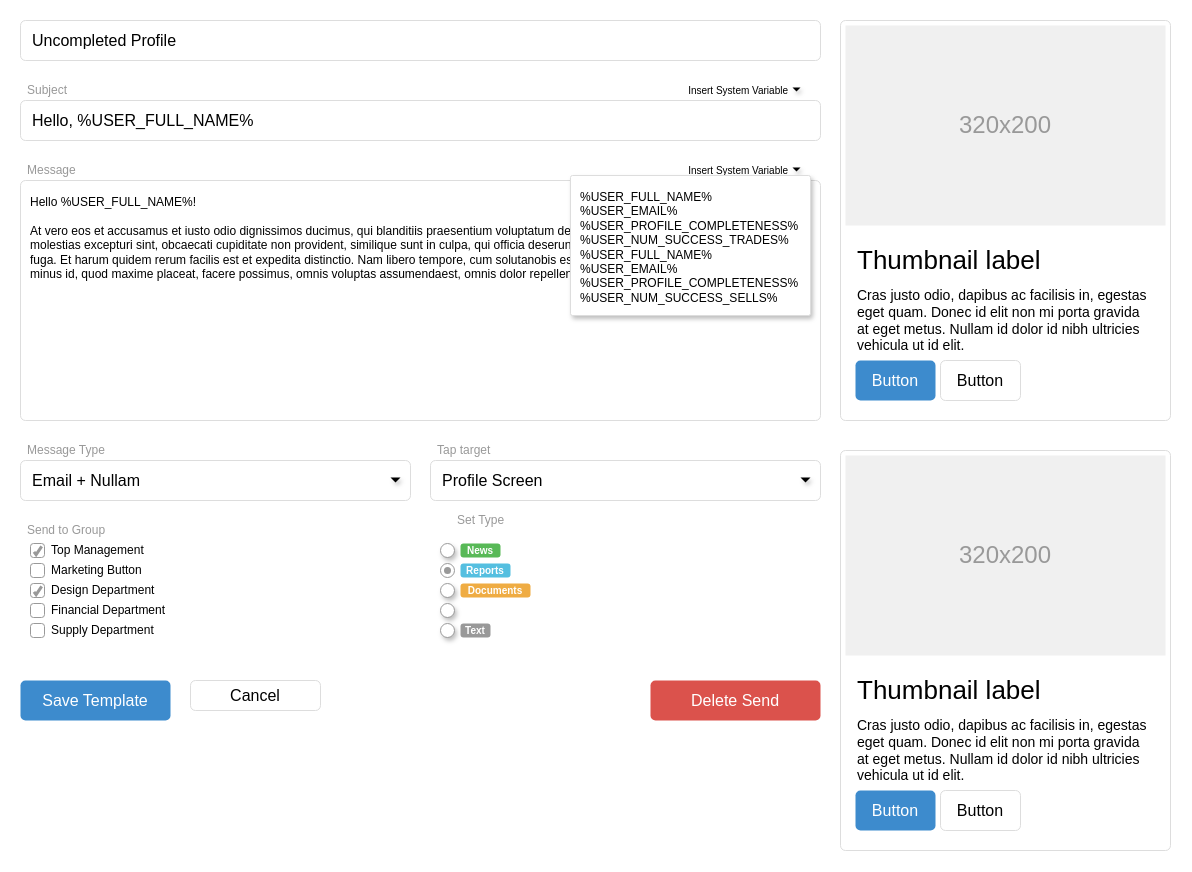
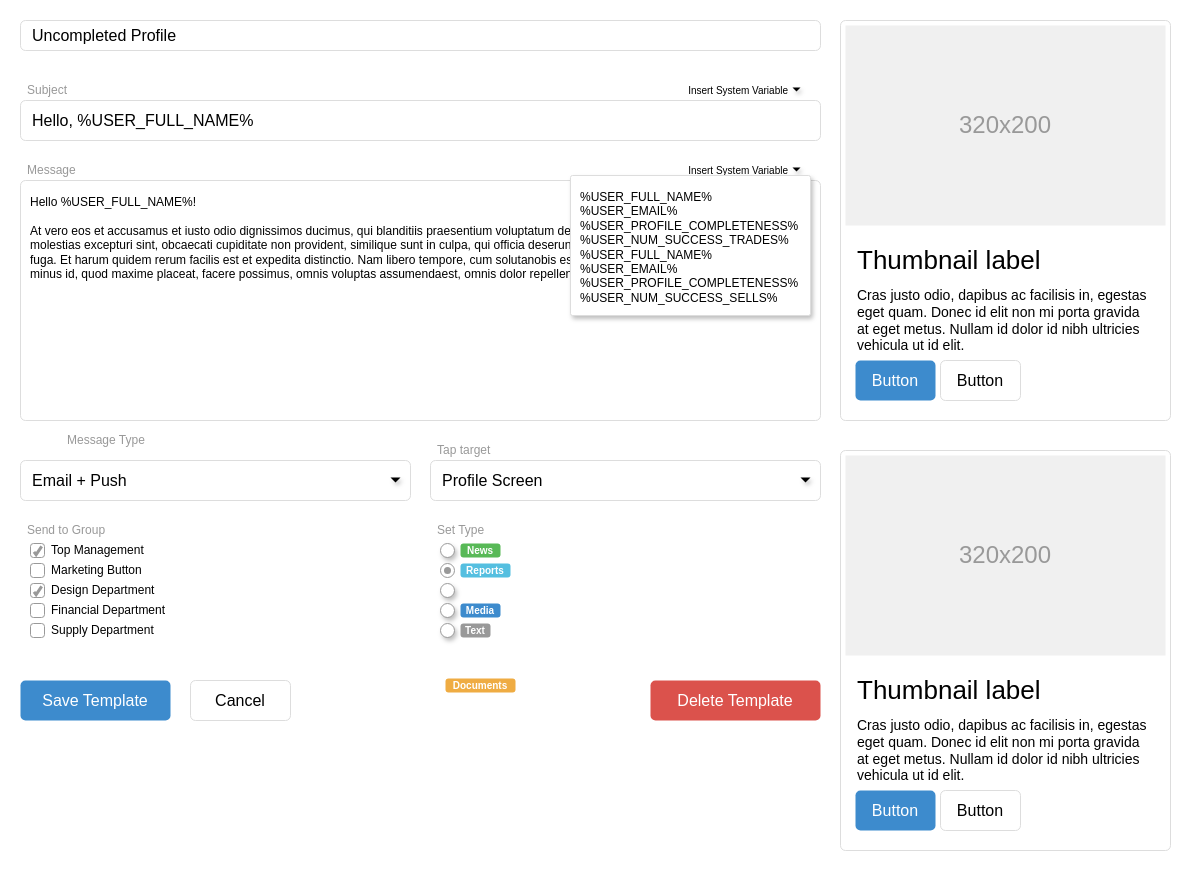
(421, 41) -> (421, 36)
(121, 451) -> (161, 441)
(83, 481) -> (78, 481)
(551, 521) -> (531, 531)
(496, 591) -> (481, 686)
none -> (481, 611)
(256, 696) -> (241, 701)
(736, 701) -> (736, 701)
